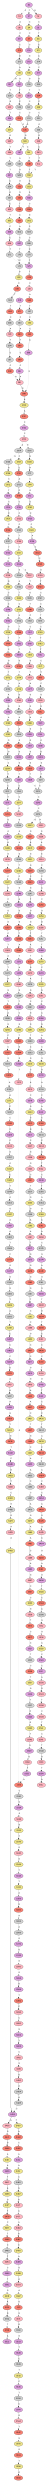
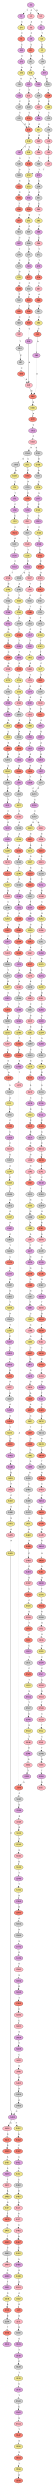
(29, 260) -> (29, 260)
